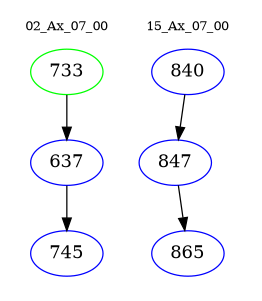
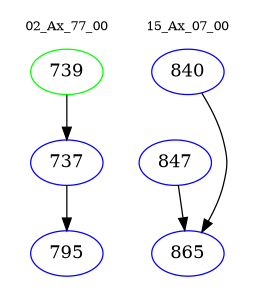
(67, 27) -> (67, 27)
(67, 72) -> (67, 72)
(183, 111) -> (226, 156)
(67, 163) -> (67, 163)
(67, 253) -> (67, 253)
